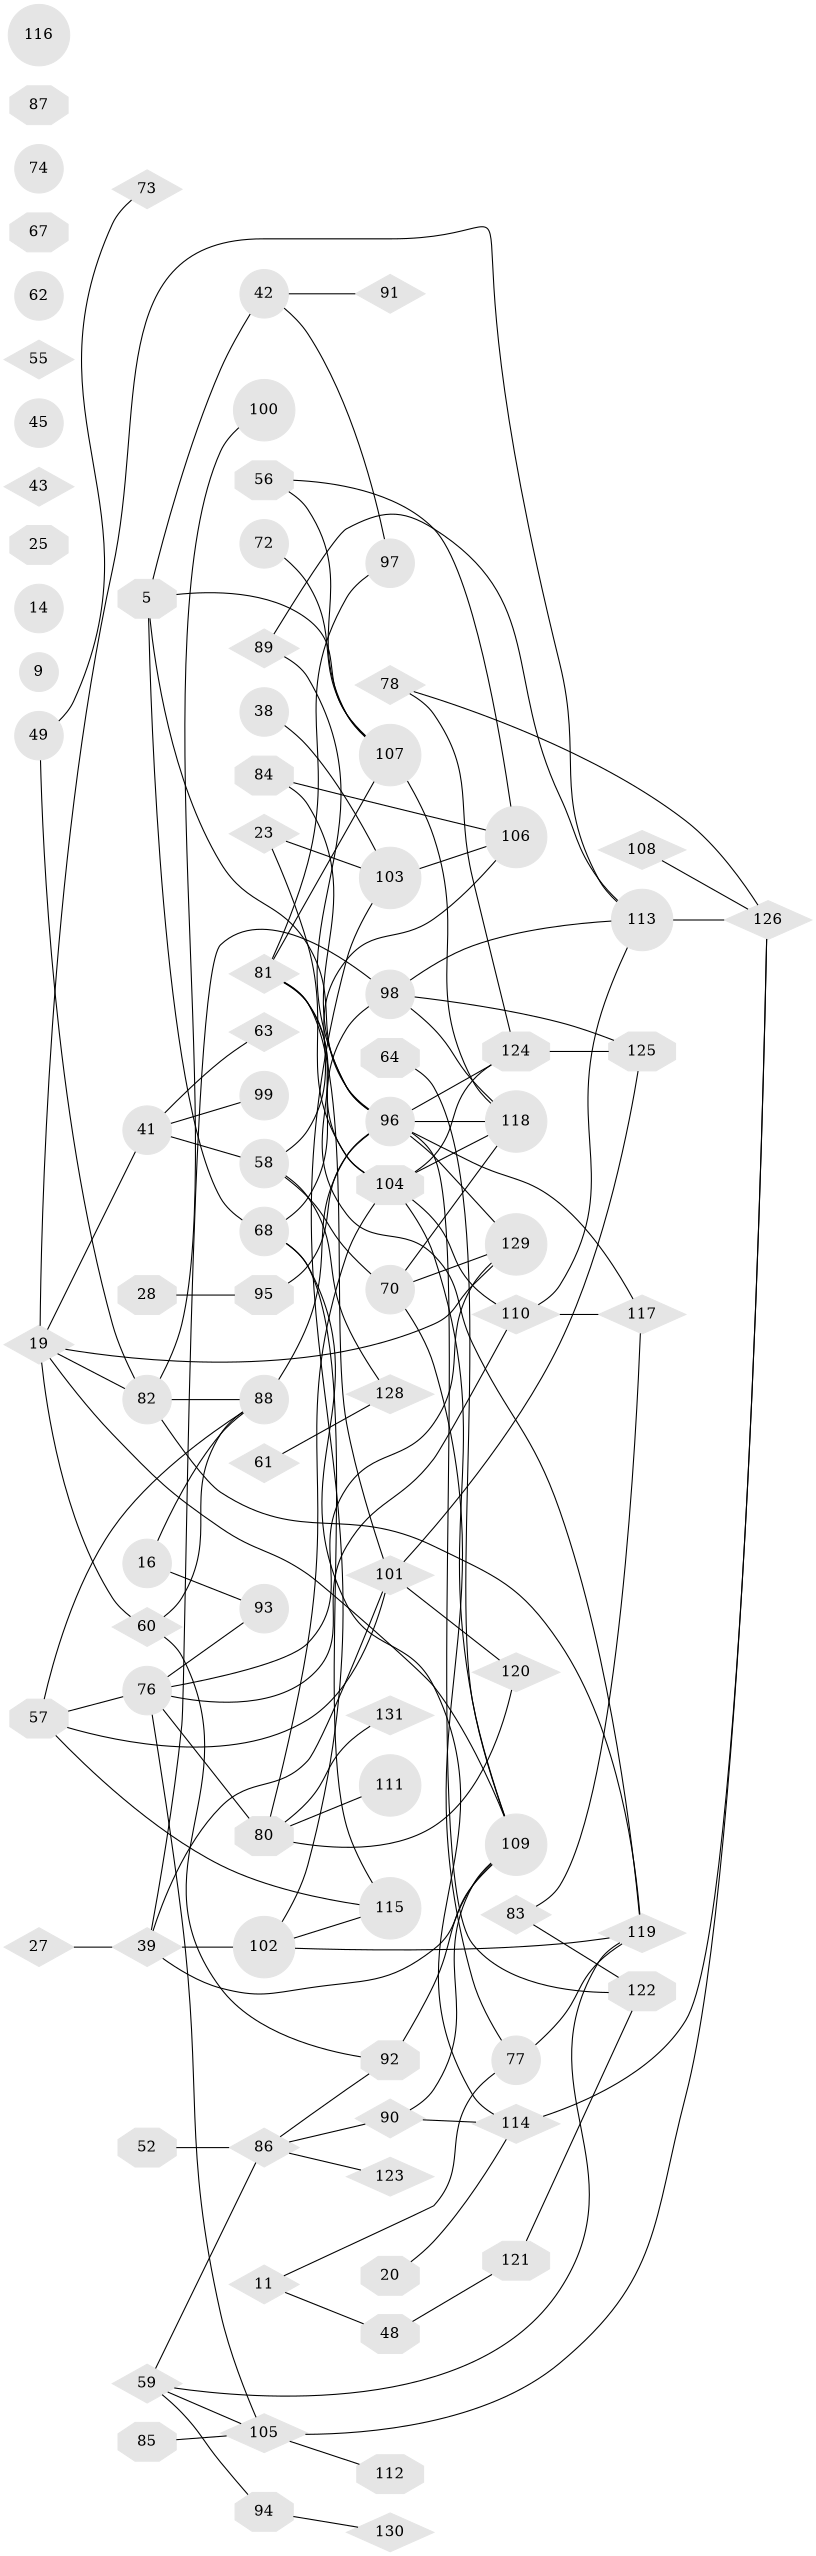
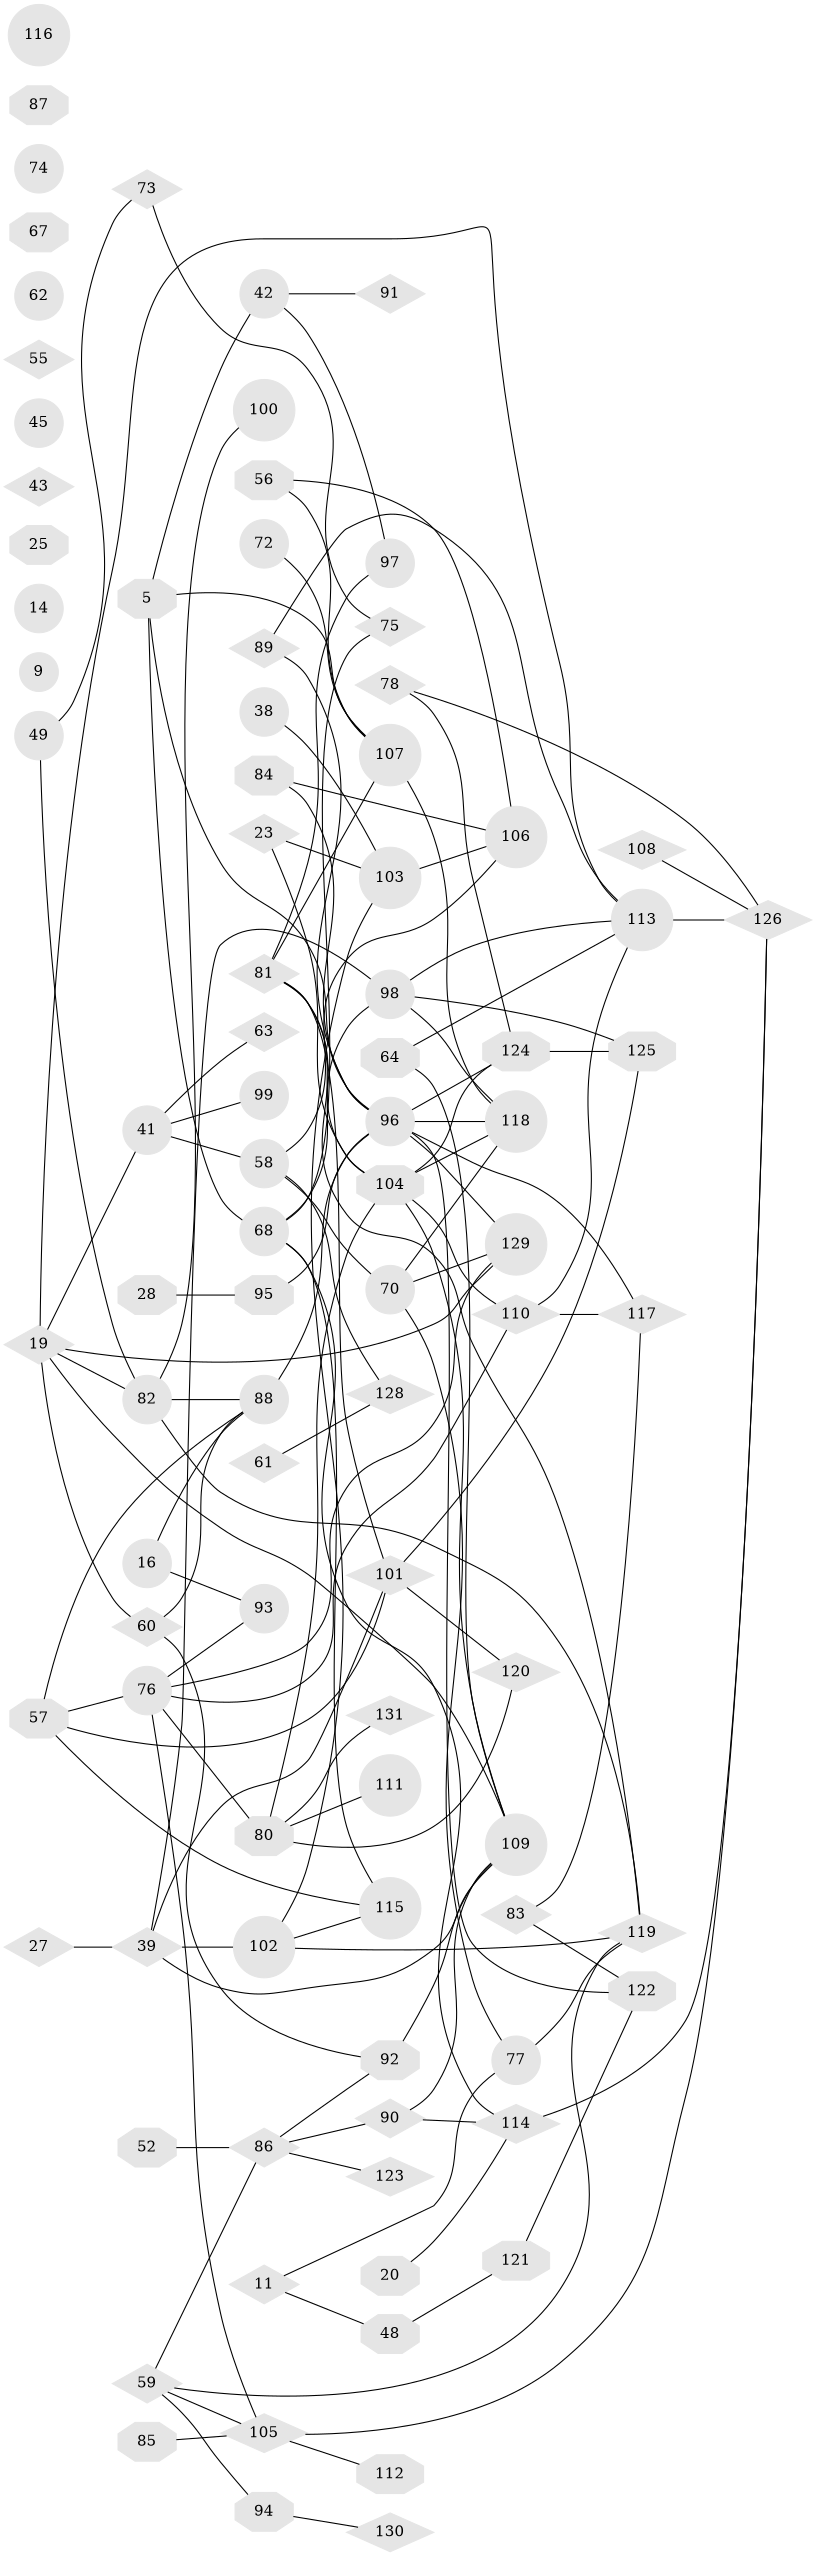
none -> (390, 627)
none -> (514, 990)
